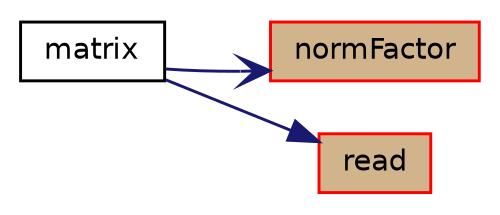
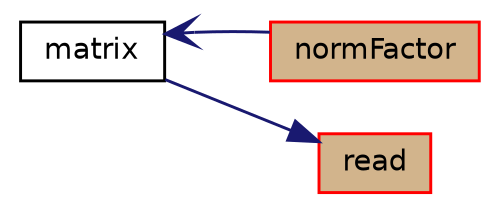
(203, 71) -> (232, 32)
